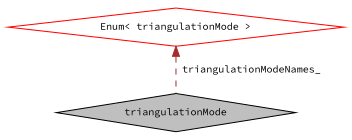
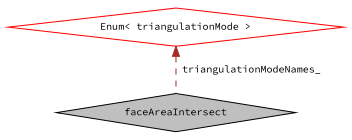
(176, 113) -> (176, 113)
